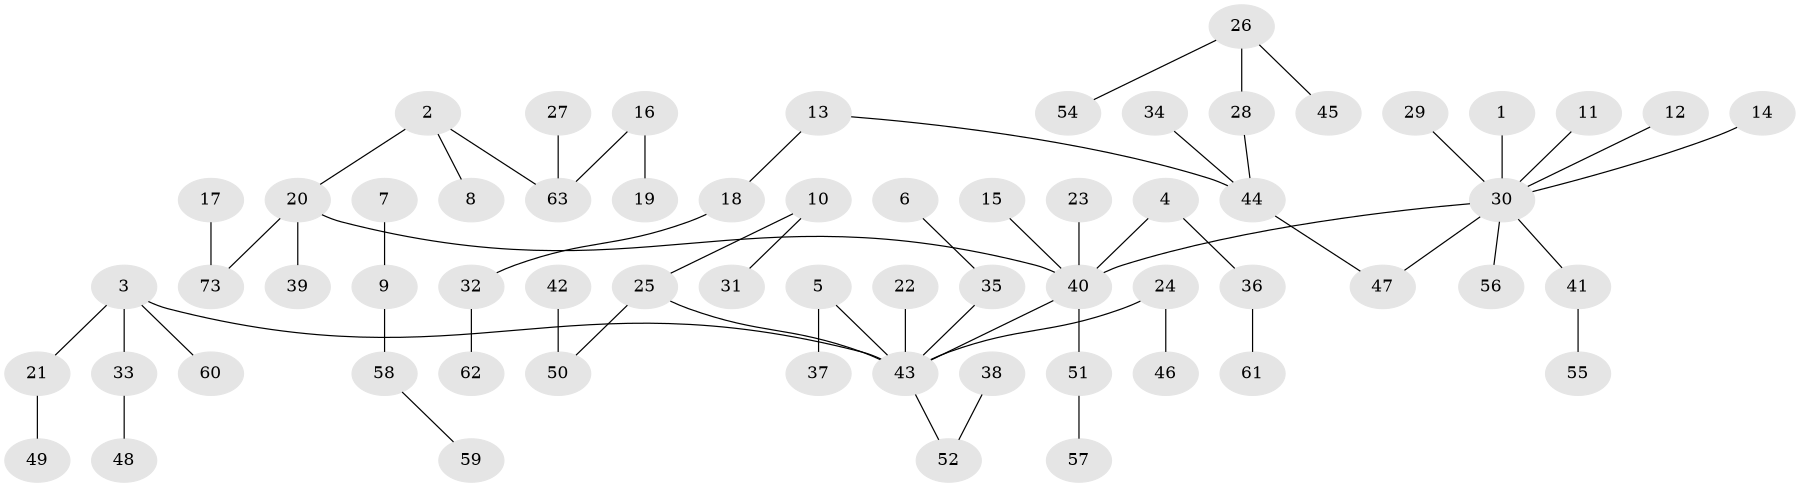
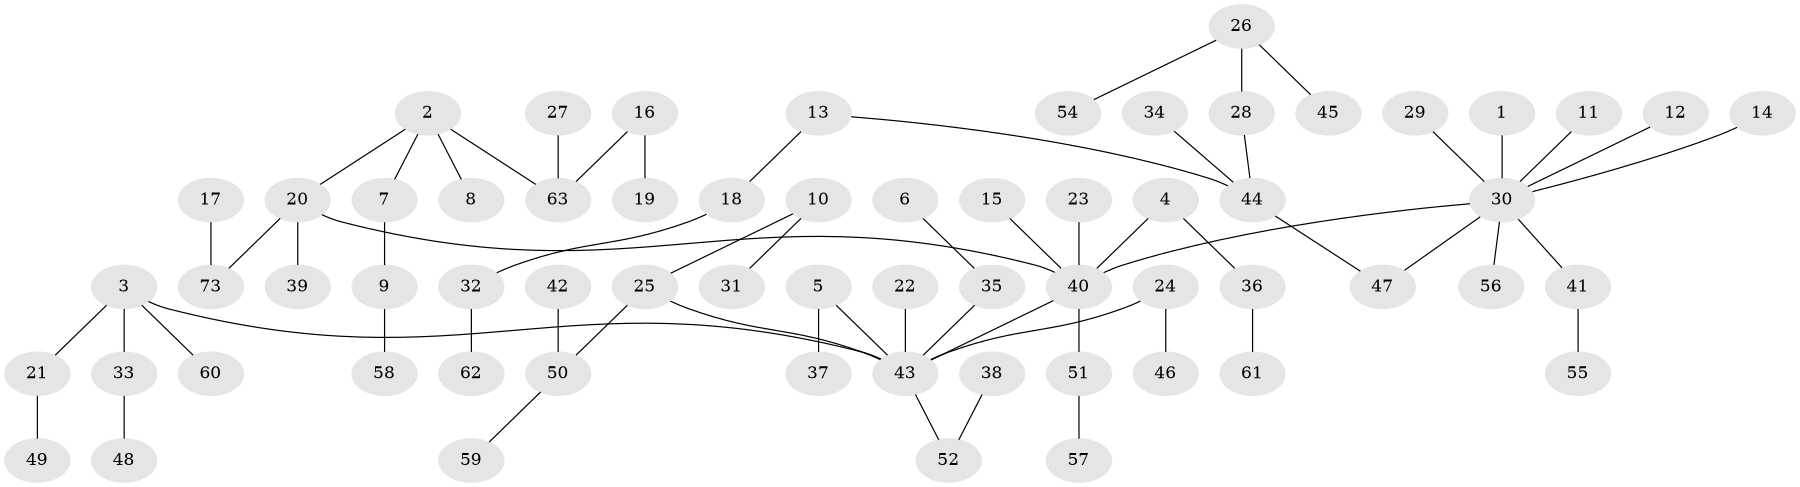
none -> (406, 157)
(428, 417) -> (515, 417)
